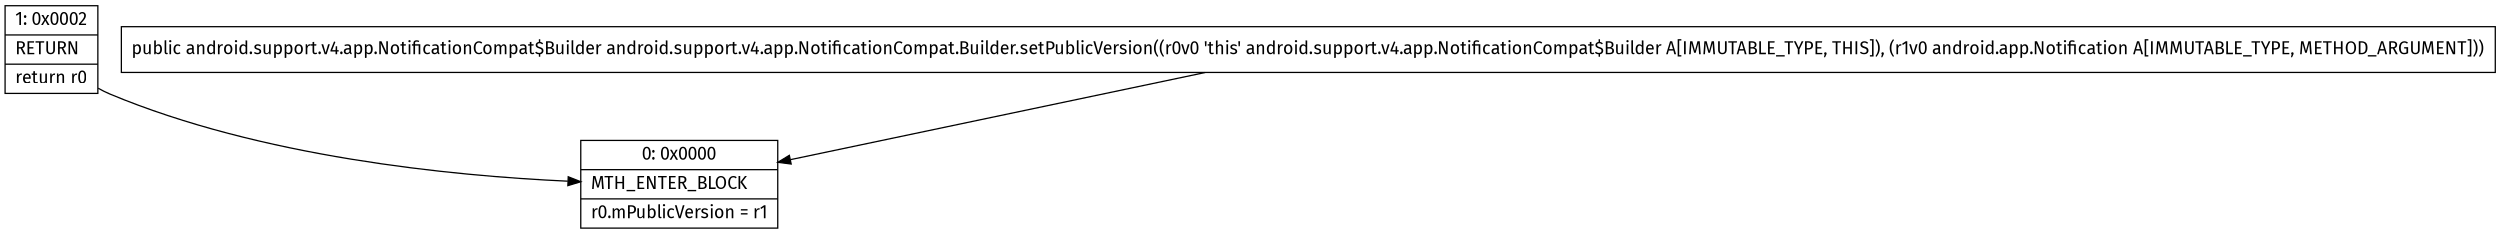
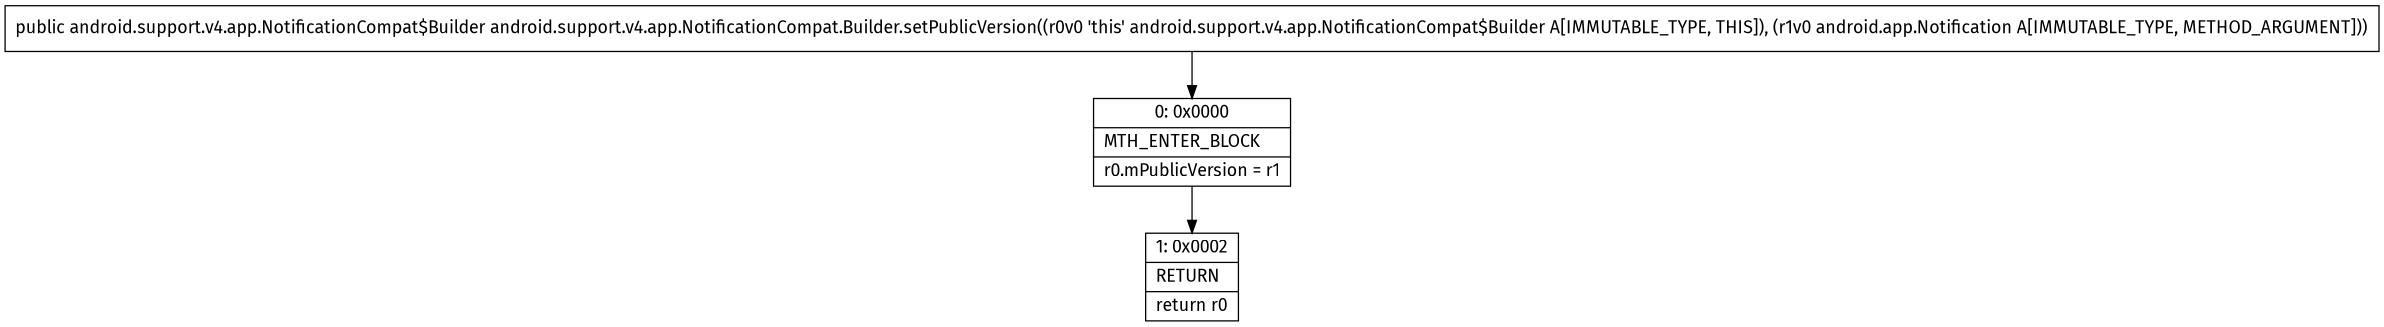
(329, 155) -> (1192, 203)
